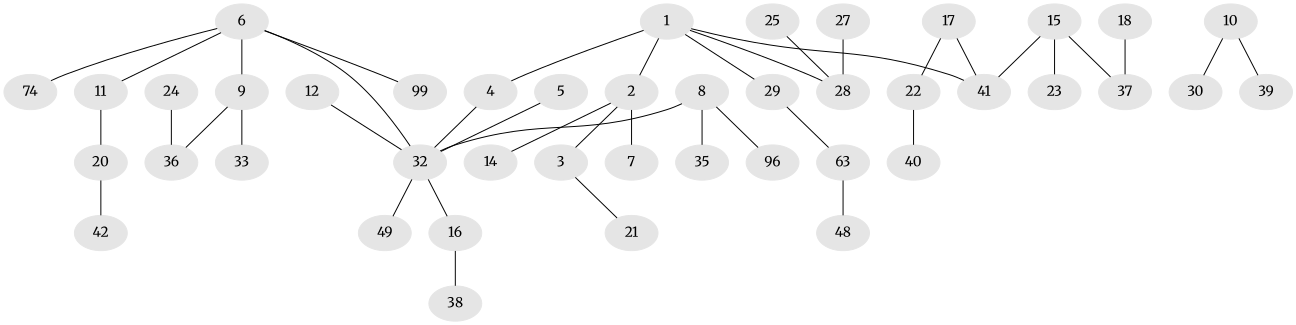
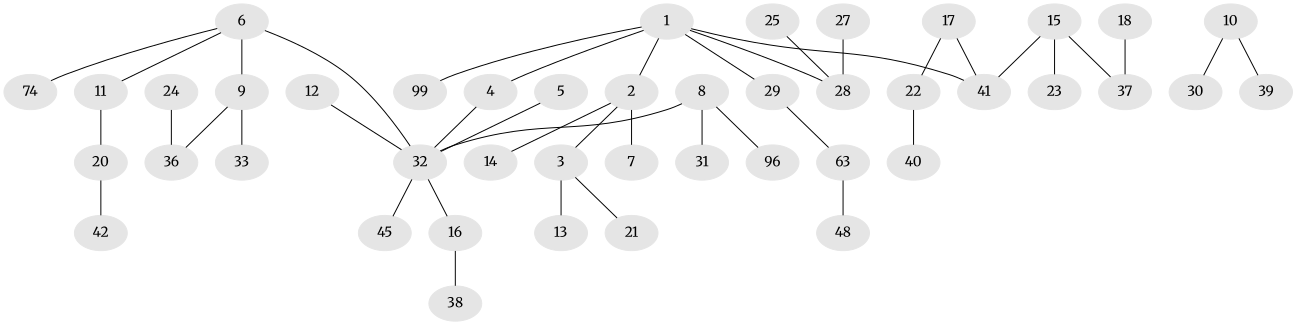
(331, 56) -> (540, 49)
(702, 163) -> (702, 163)
(385, 233) -> (385, 233)
none -> (561, 233)
